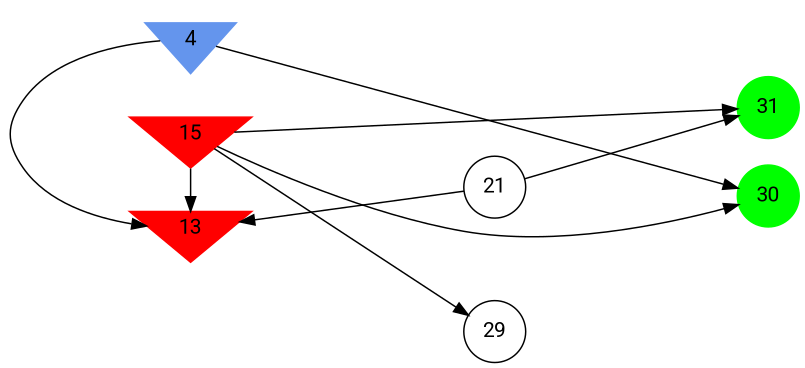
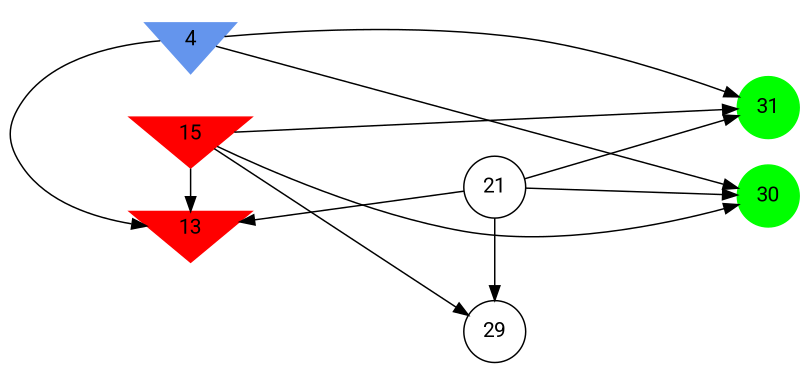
none -> (478, 33)
none -> (624, 191)
none -> (495, 252)
